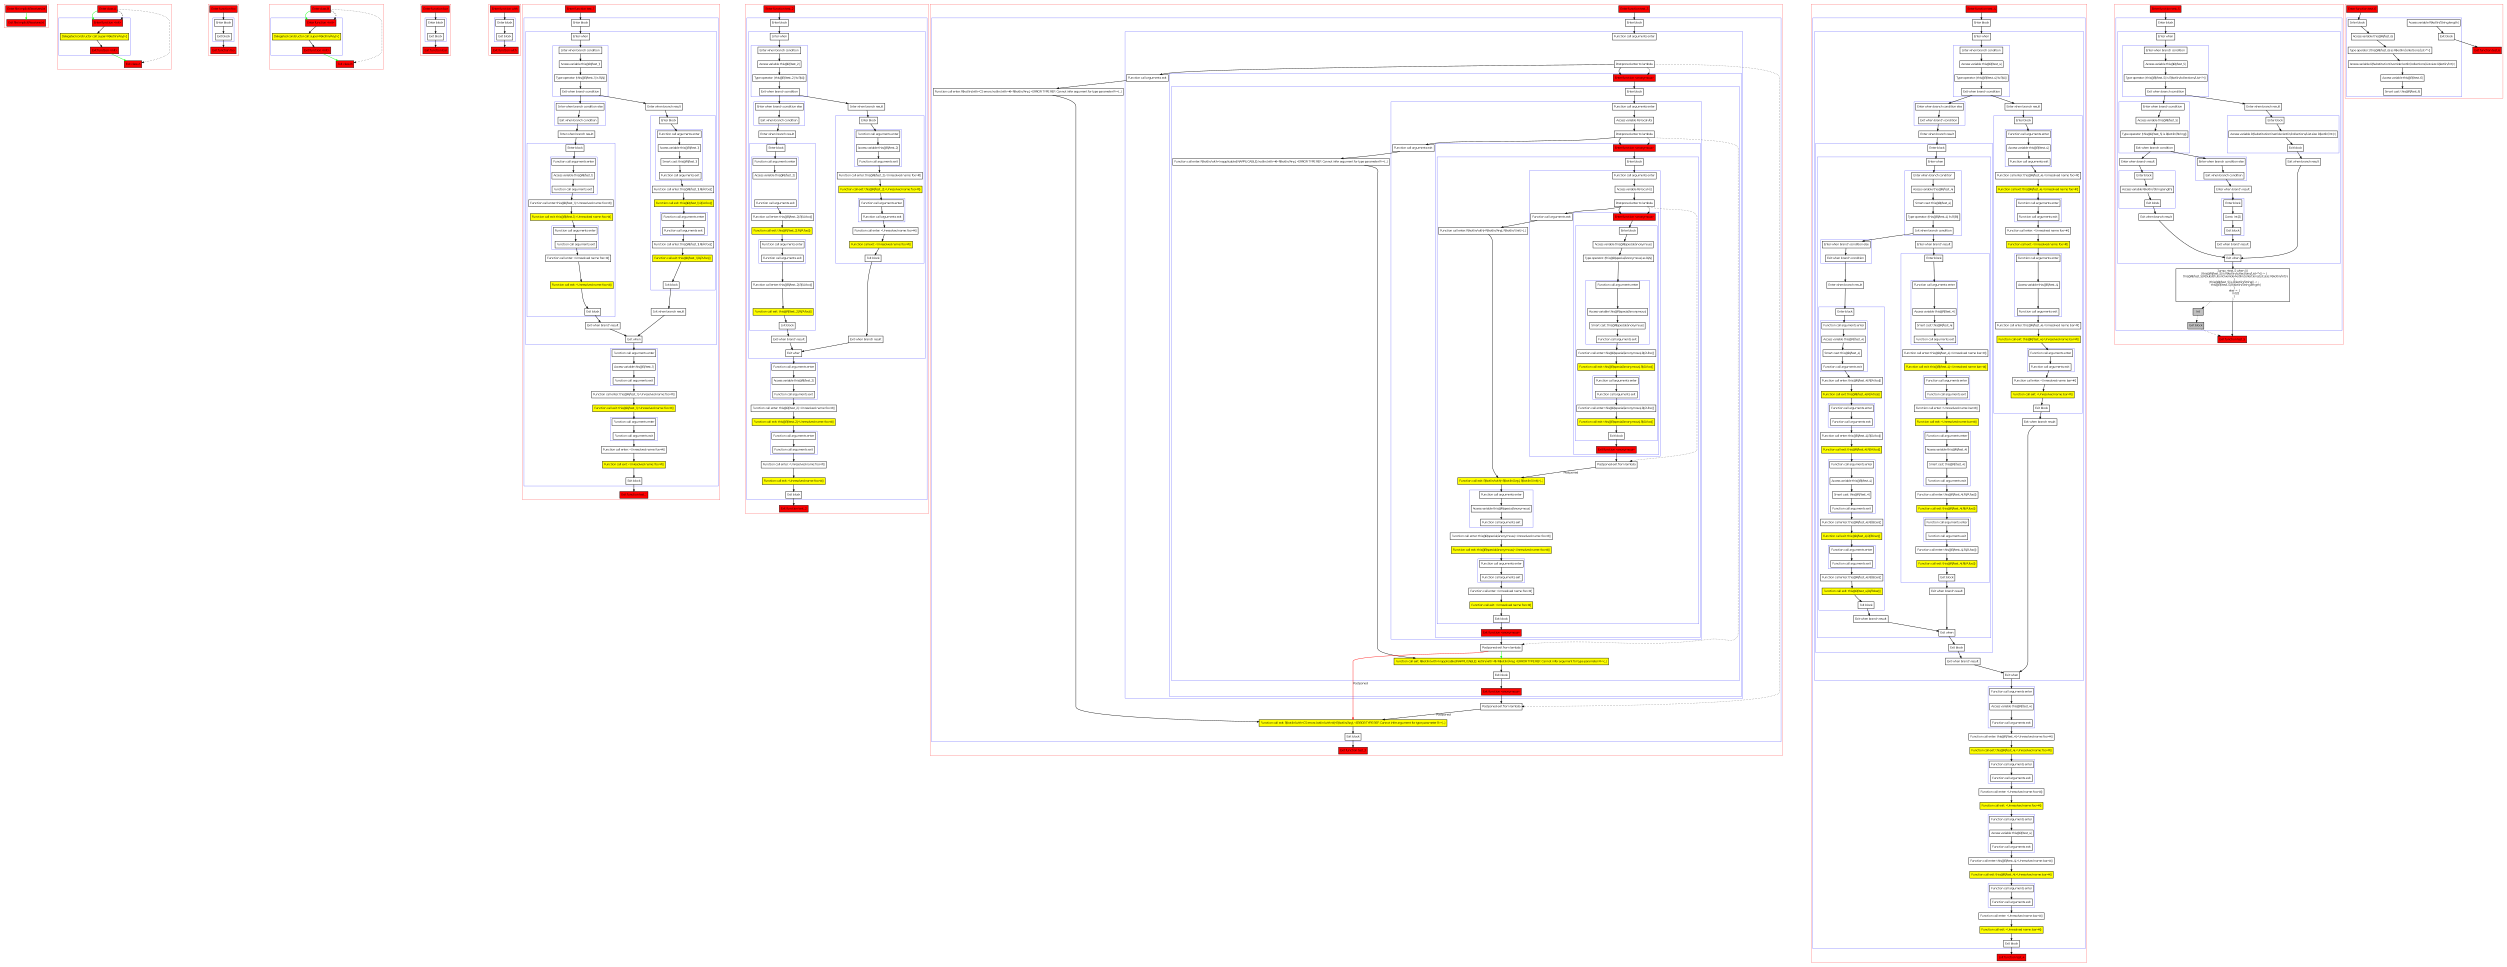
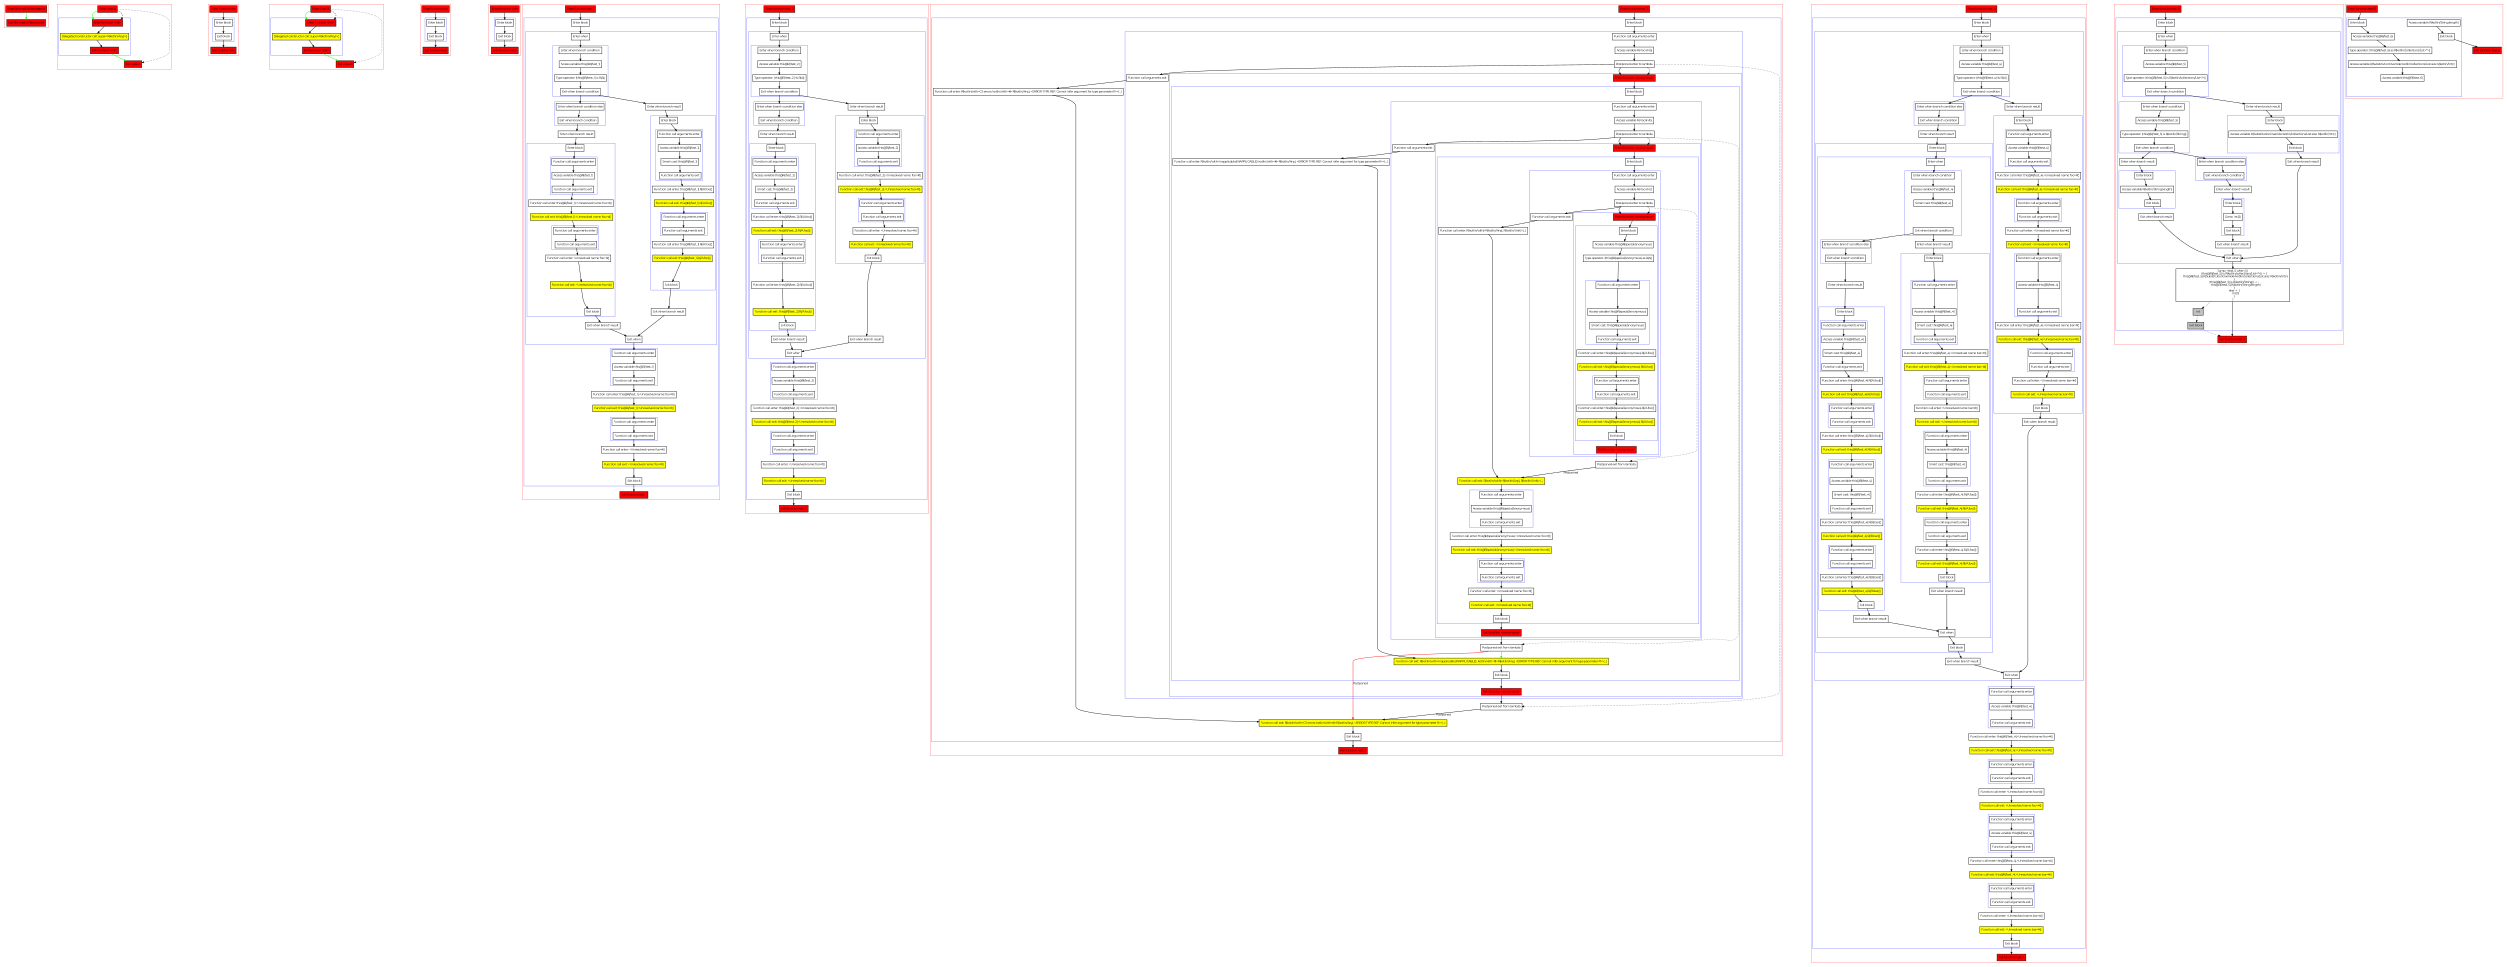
none -> (1634, 50)
(2402, 92) -> none
none -> (775, 189)
(1933, 217) -> none
